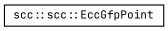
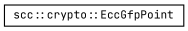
(84, 16) -> (94, 16)
